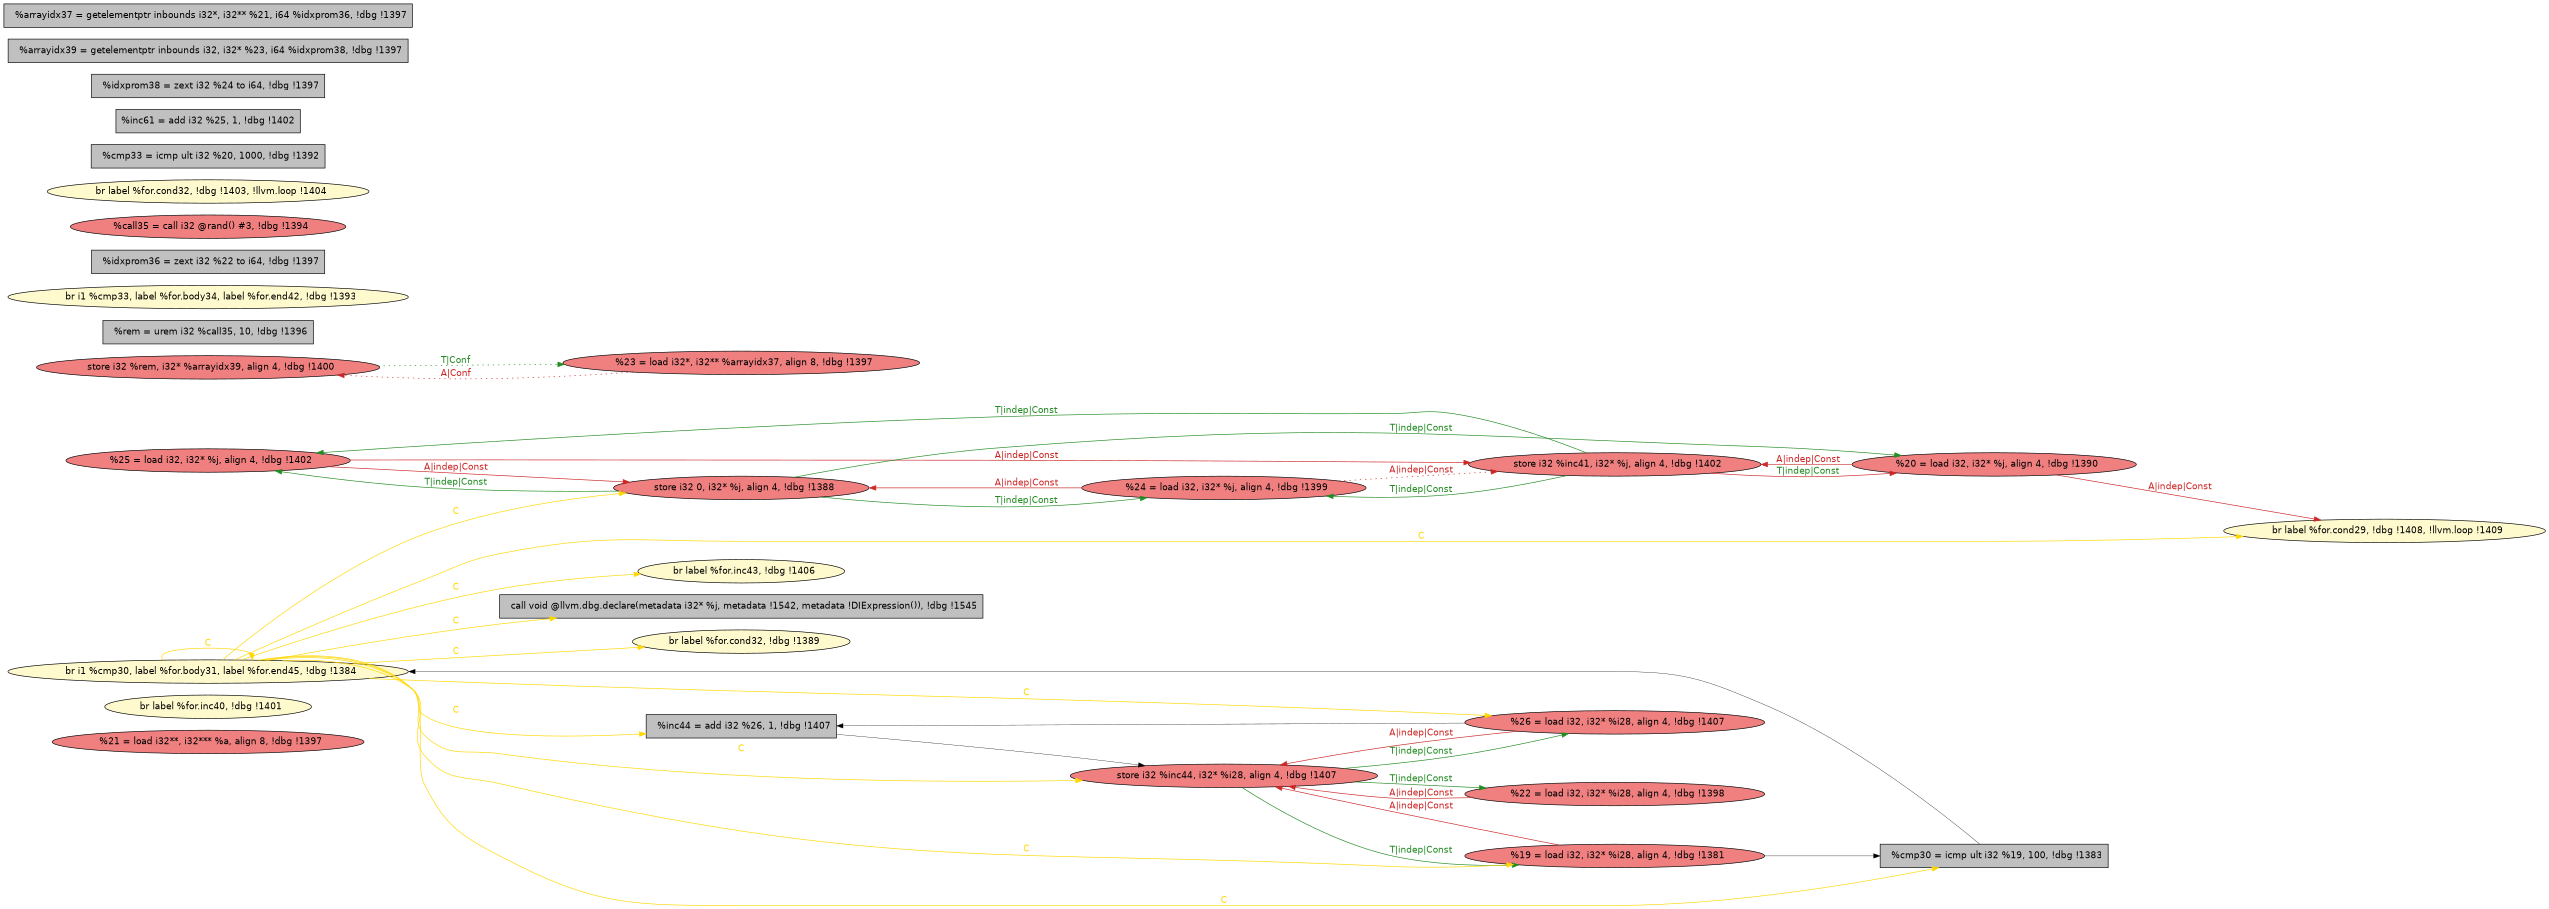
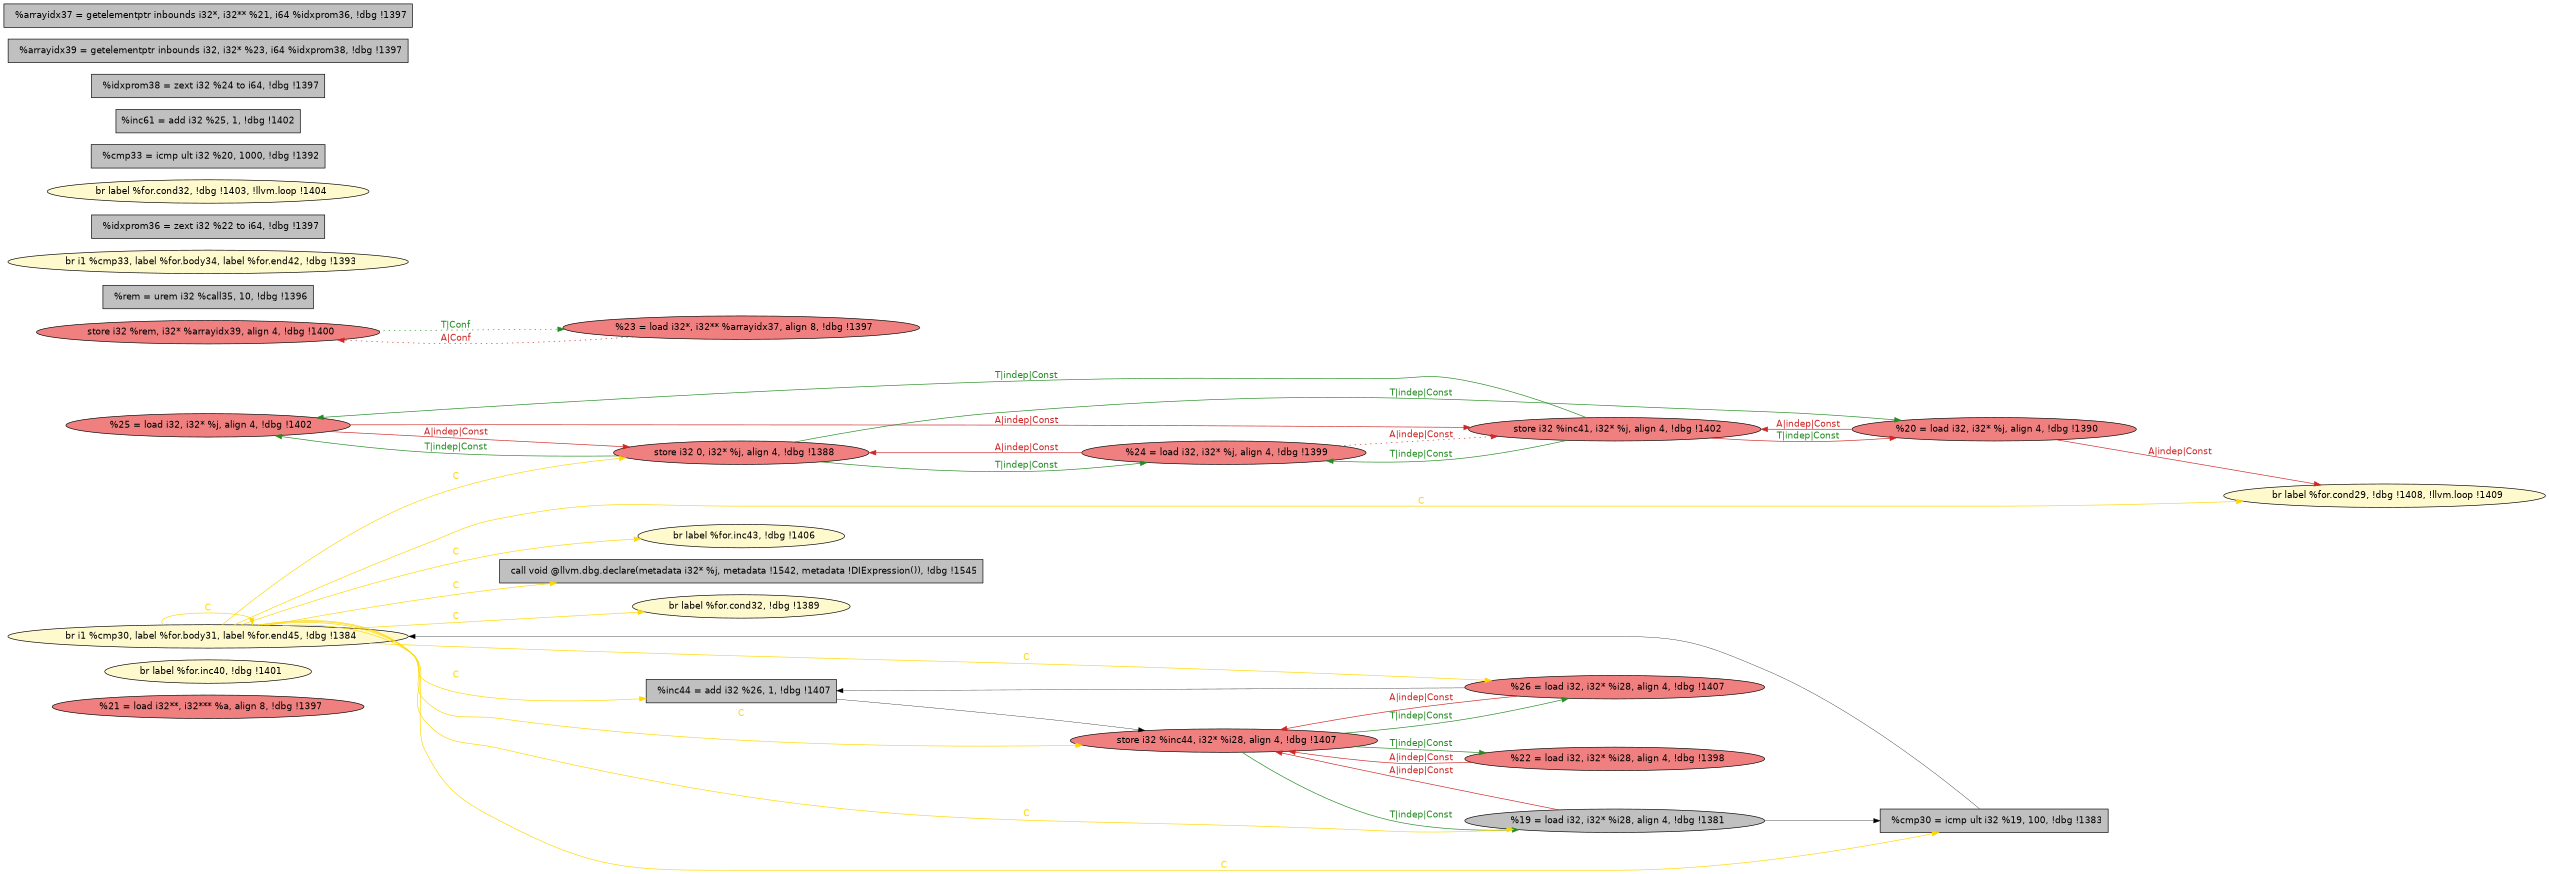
(208, 227) -> none
(1615, 856) -> (1615, 821)
